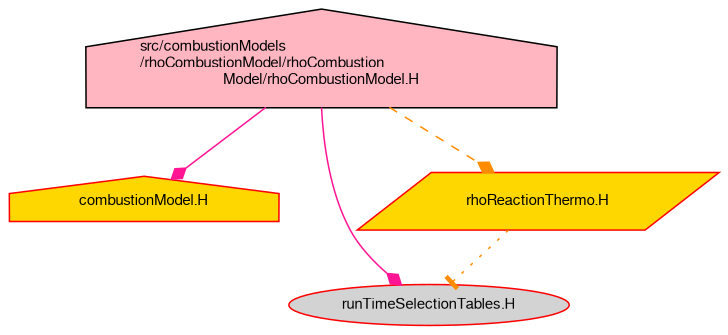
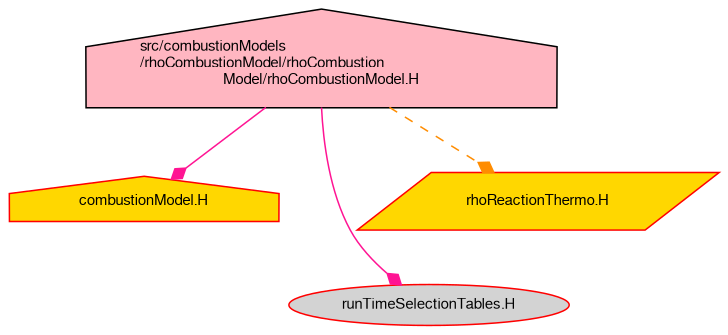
(482, 255) -> none
